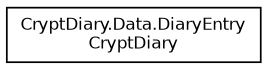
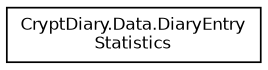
(134, 35) -> (134, 35)
